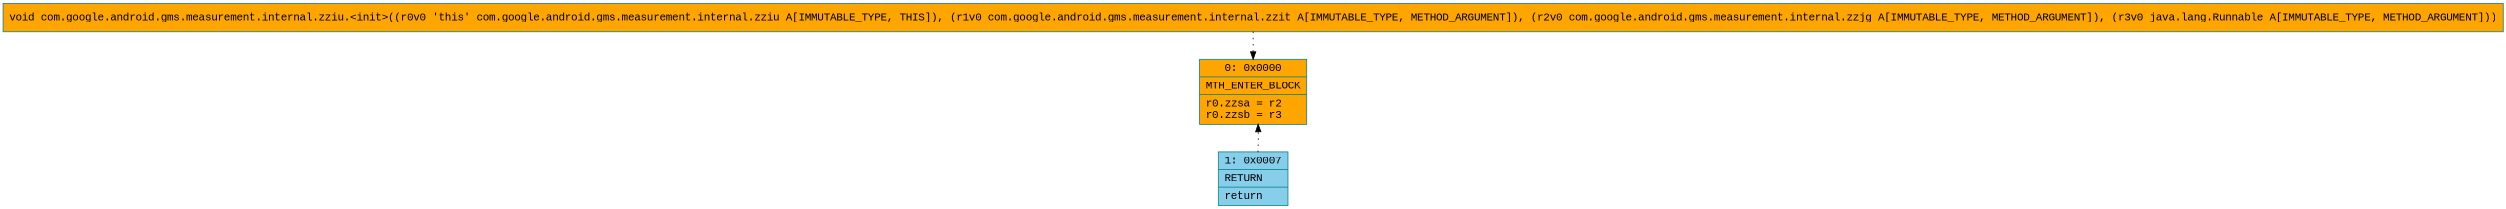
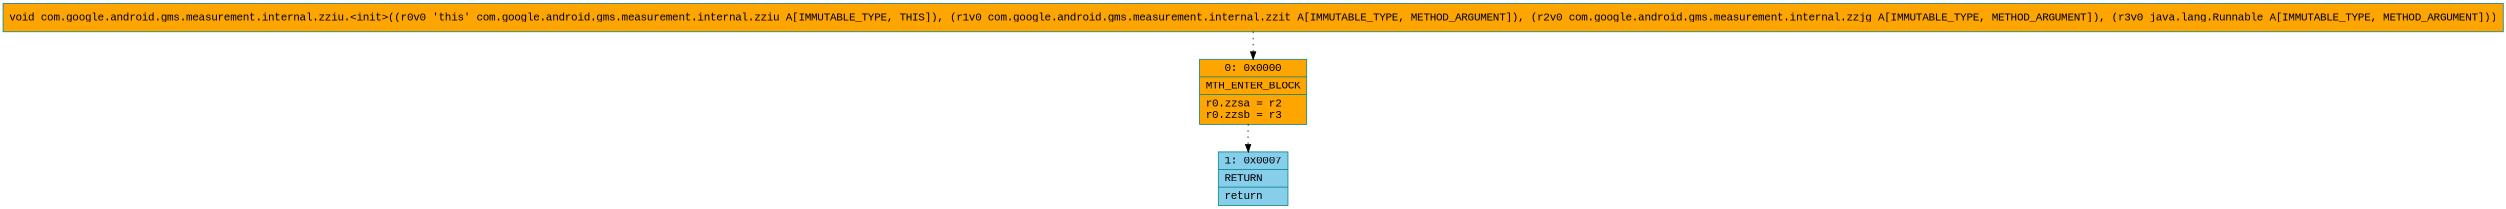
(1258, 142) -> (1248, 134)
